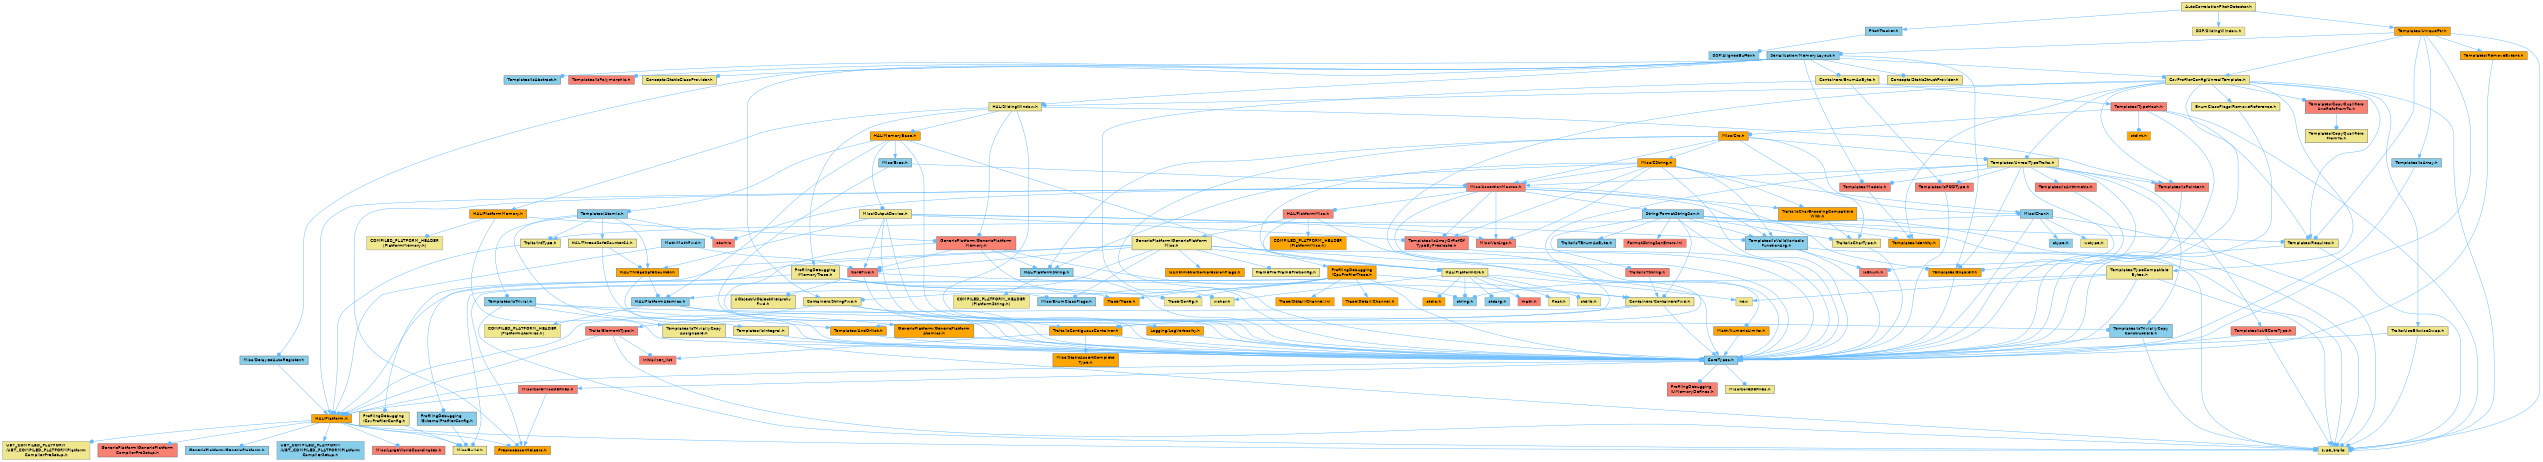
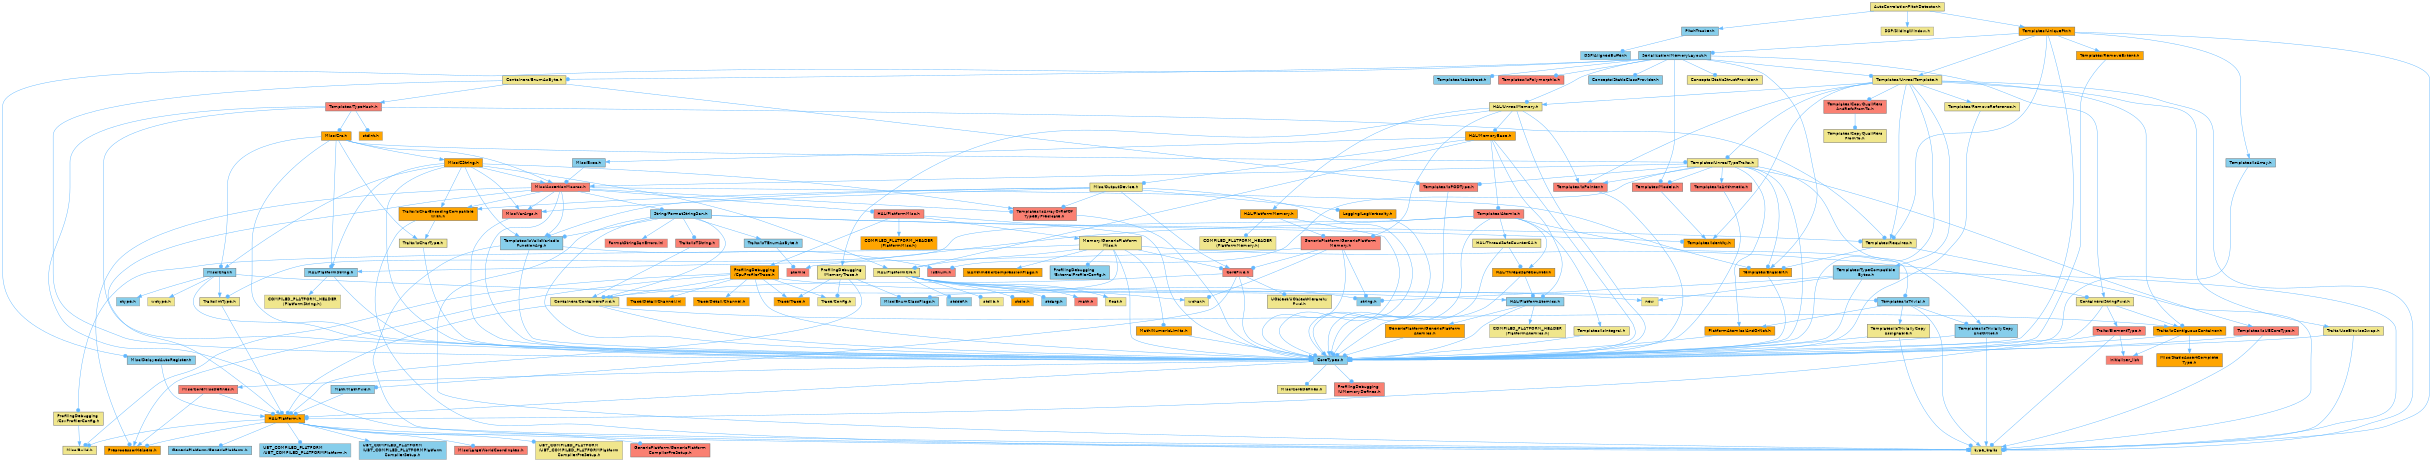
(679, 80) -> (1626, 80)
(2208, 80) -> (1907, 80)
(1015, 107) -> (1516, 107)
(2236, 107) -> (1982, 107)
(1063, 194) -> (784, 256)
(602, 214) -> (1499, 214)
(1716, 226) -> (614, 227)
(1763, 228) -> none
(774, 241) -> (664, 198)
(1172, 243) -> (1110, 243)
(773, 257) -> (729, 361)
(1286, 272) -> none
(2140, 272) -> (1866, 272)
(2281, 274) -> (932, 293)
none -> (959, 302)
(858, 331) -> (1740, 331)
(2141, 331) -> (1986, 331)
(1004, 334) -> (1445, 311)
(633, 345) -> (2121, 343)
(458, 434) -> none
none -> (305, 450)
